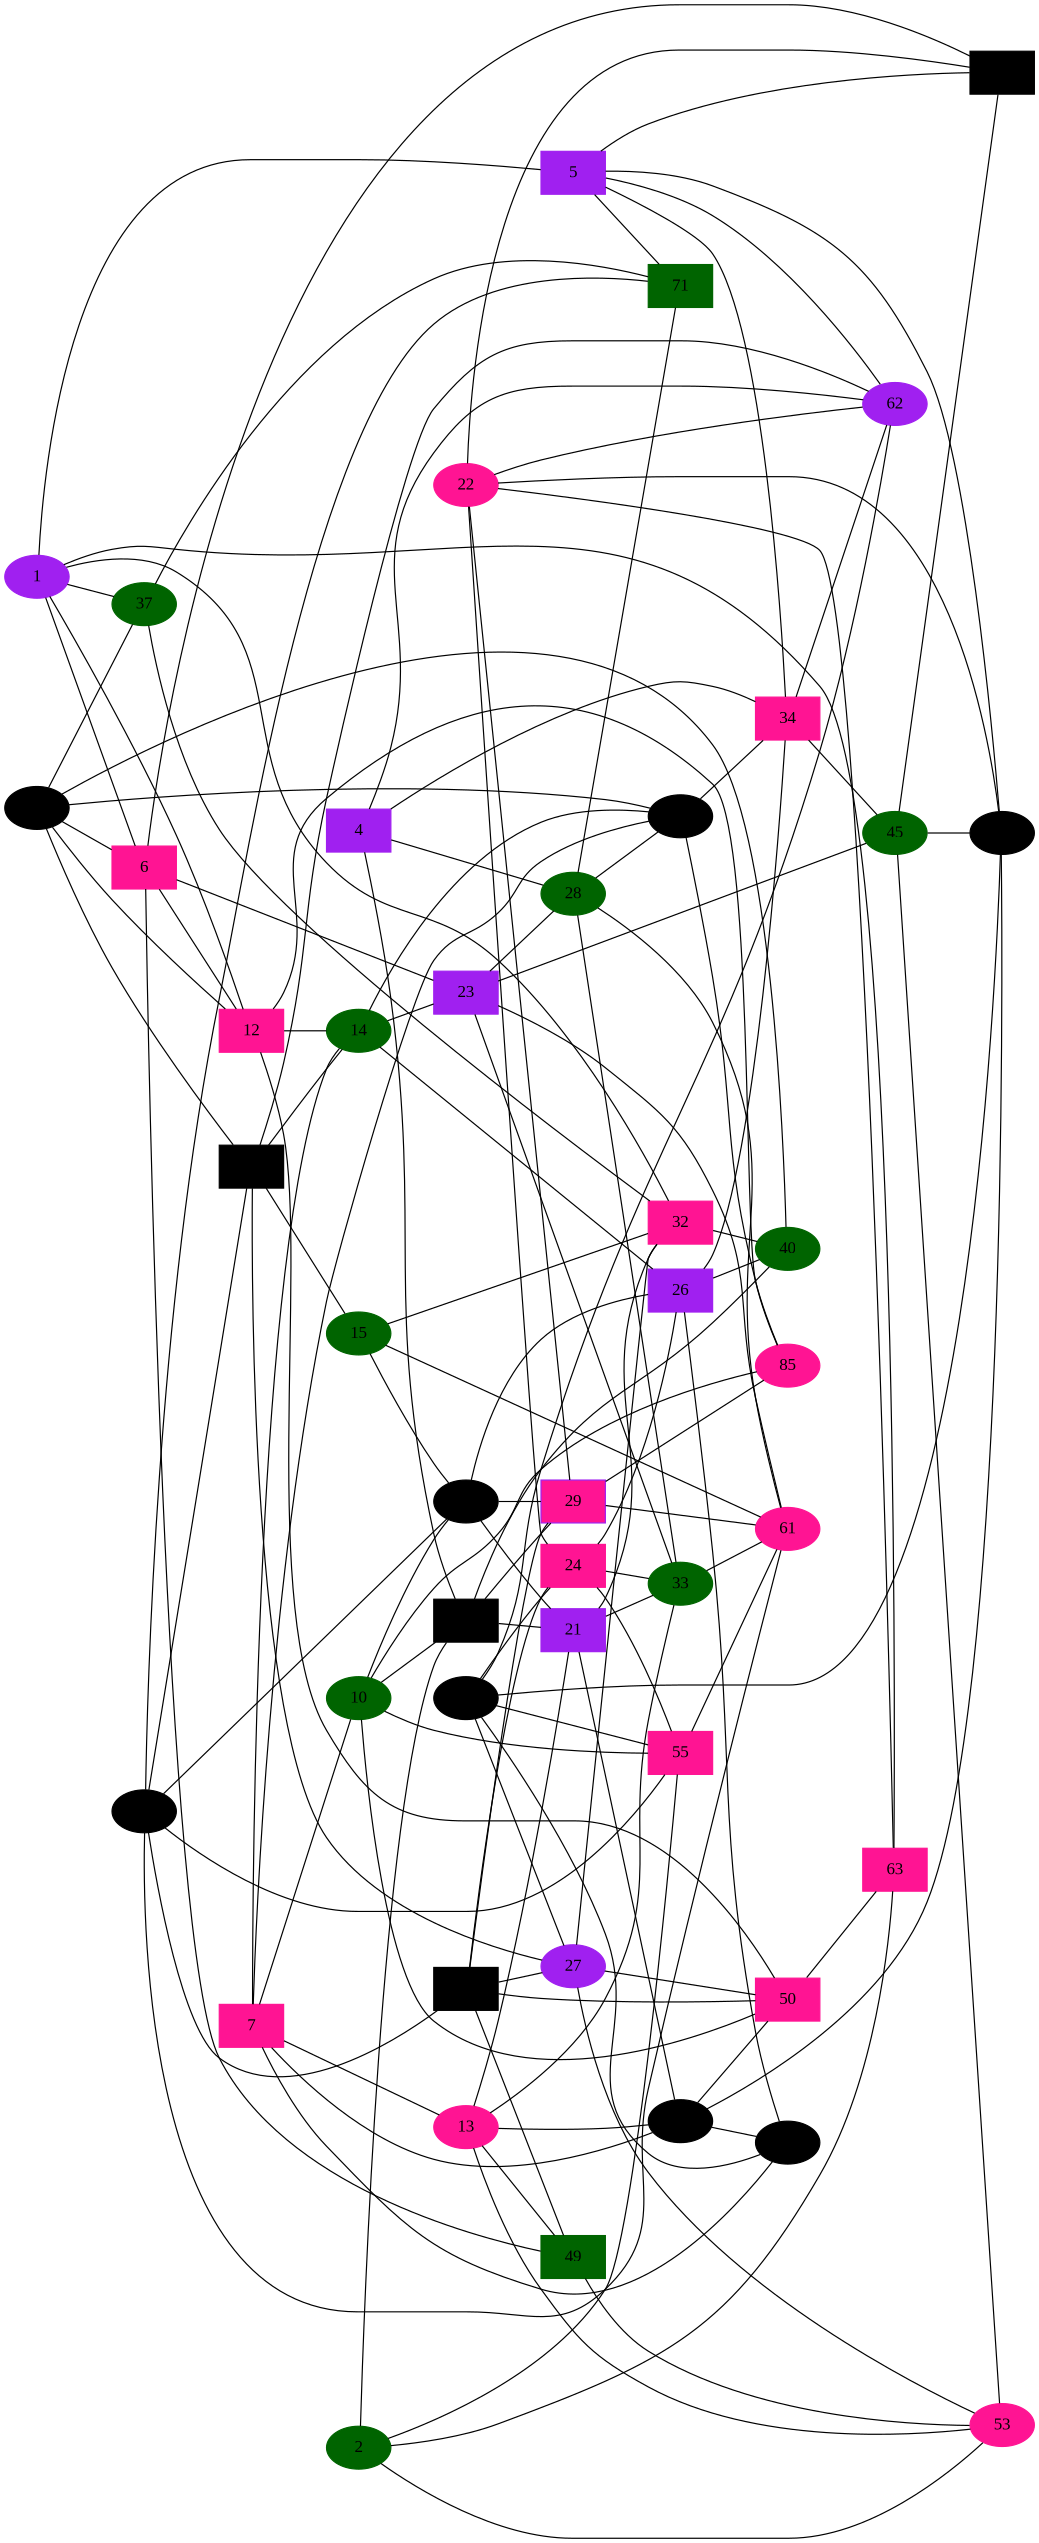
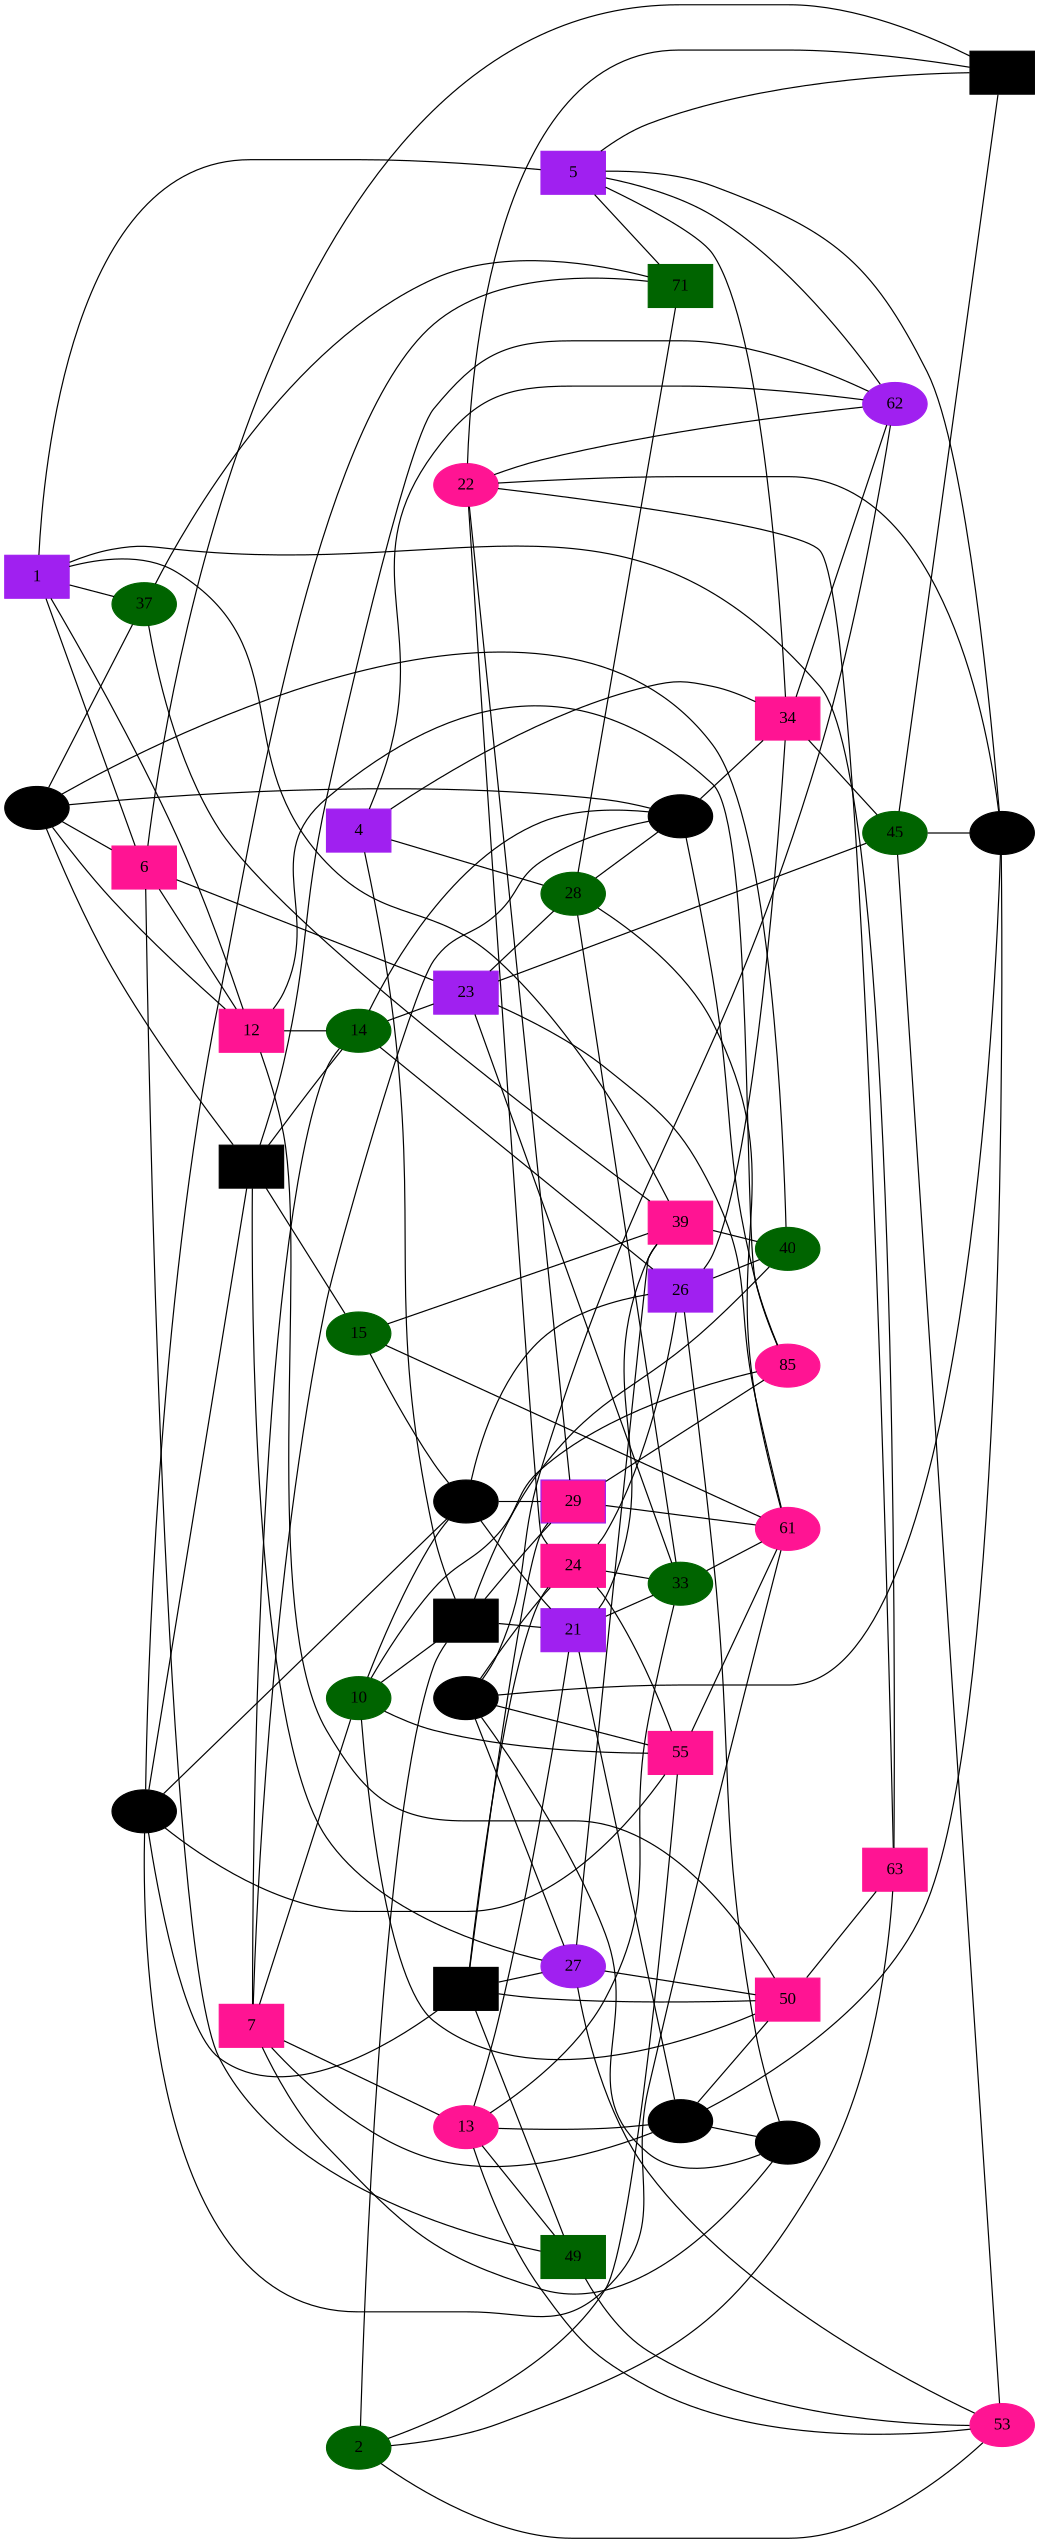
(37, 577) -> (37, 577)
(680, 1223) -> (680, 1223)
